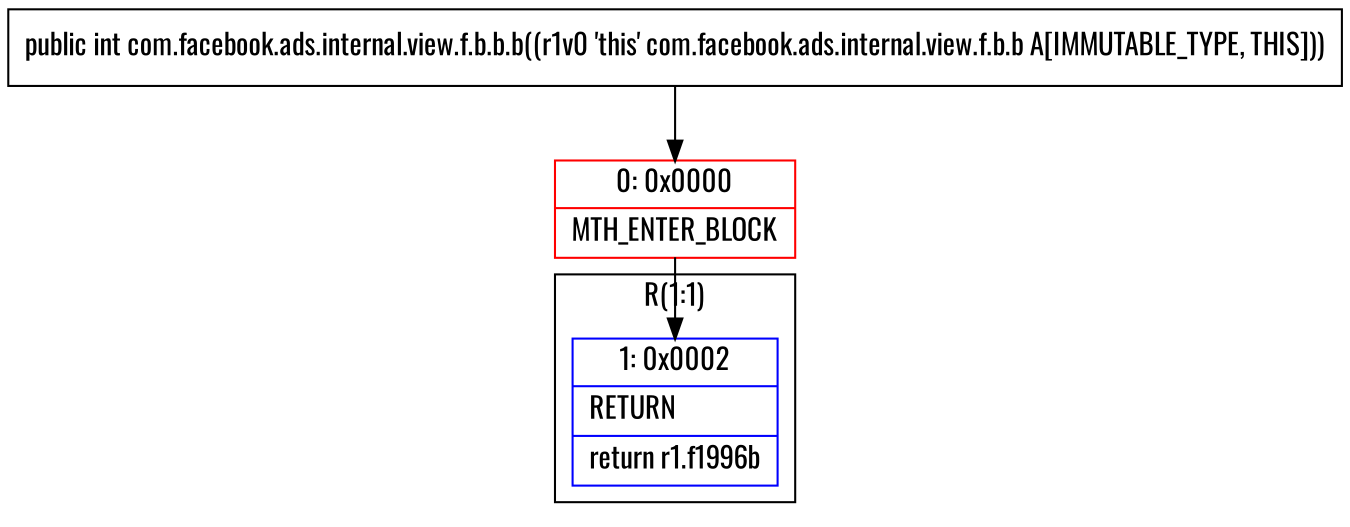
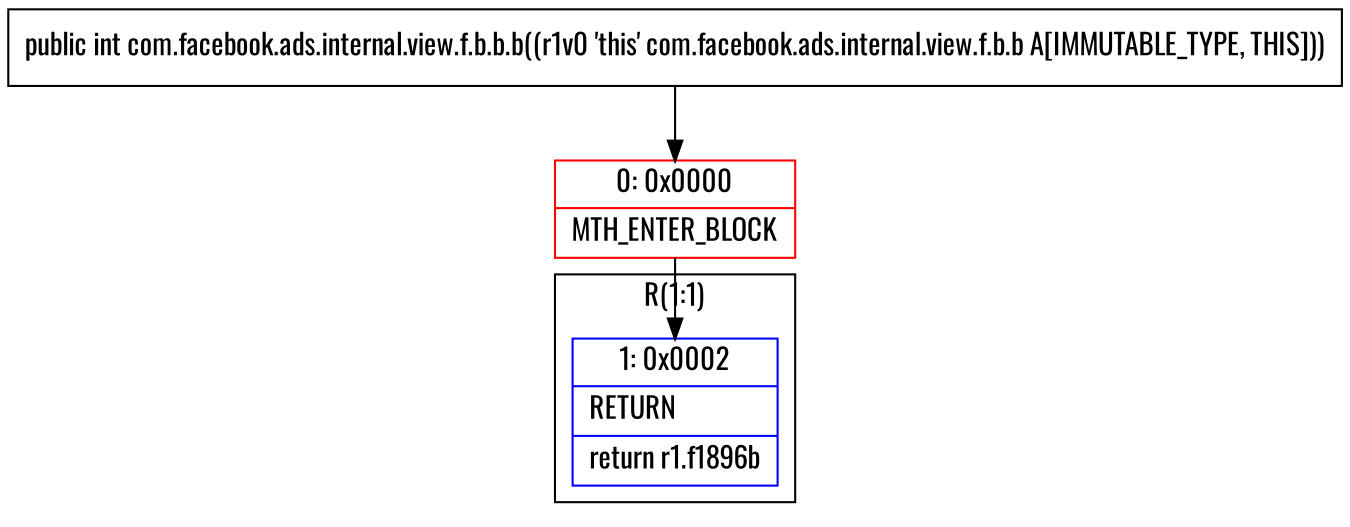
(675, 460) -> (675, 460)
